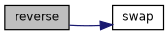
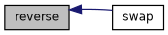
(85, 26) -> (97, 10)
